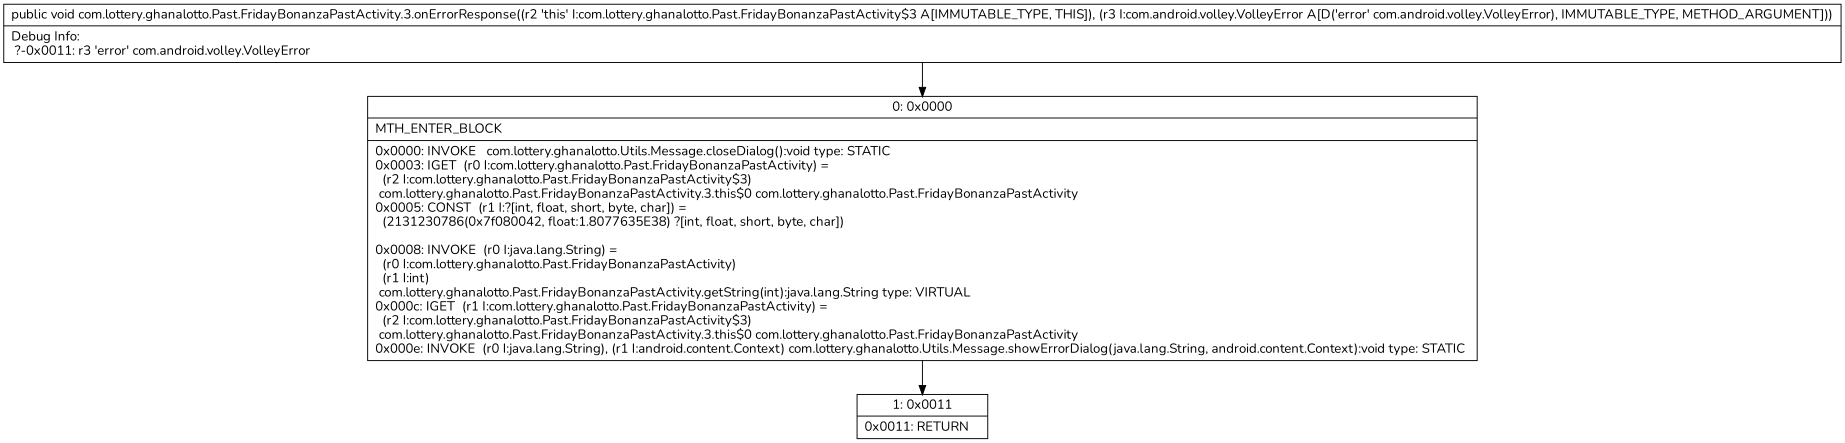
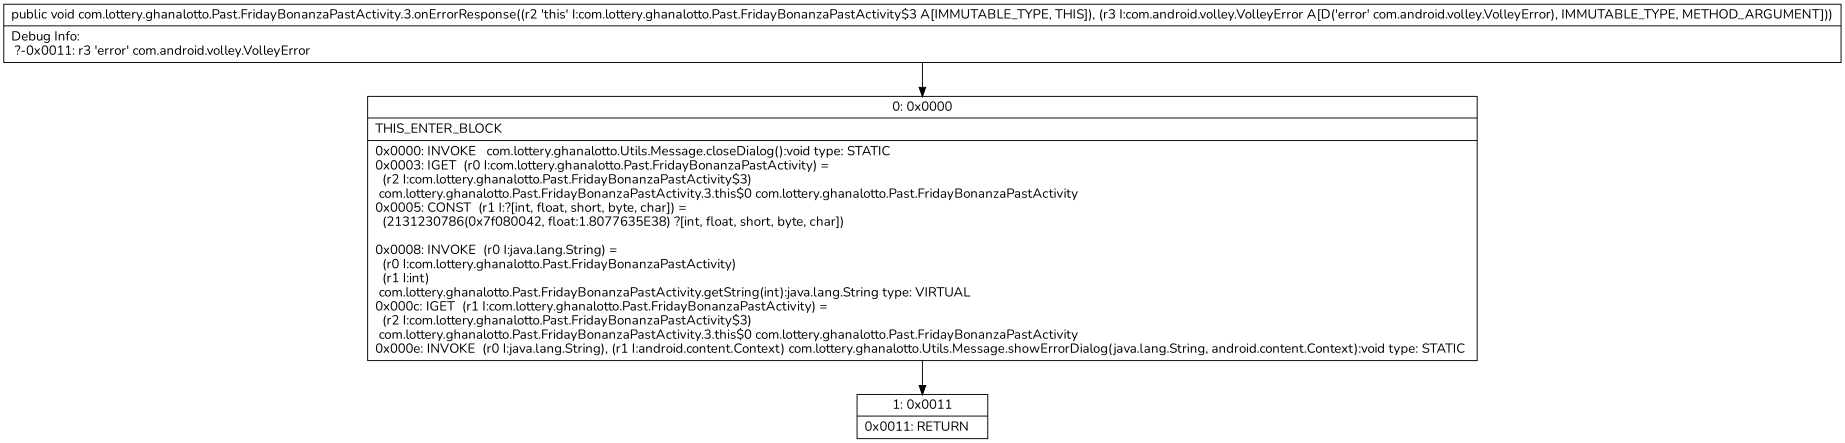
(439, 129) -> (439, 129)
